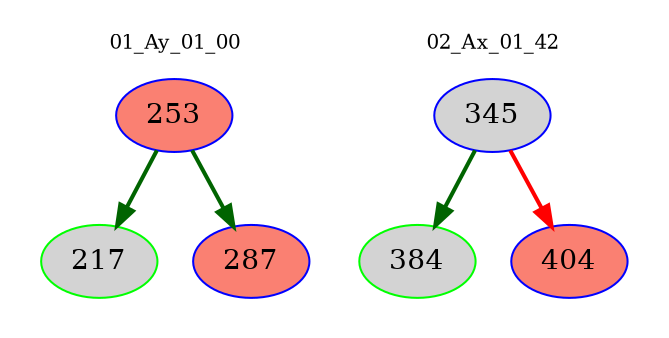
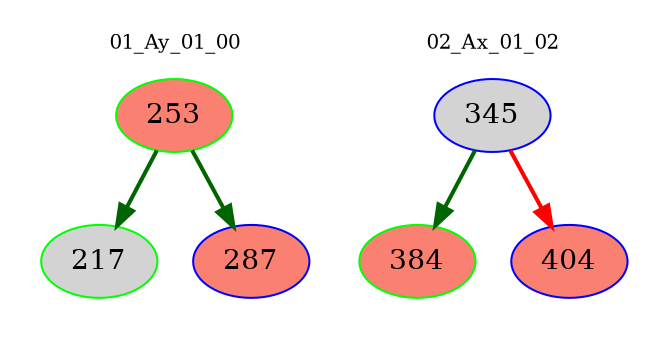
(493, 44) -> (493, 44)
(174, 116) -> (174, 116)
(417, 261) -> (417, 261)
